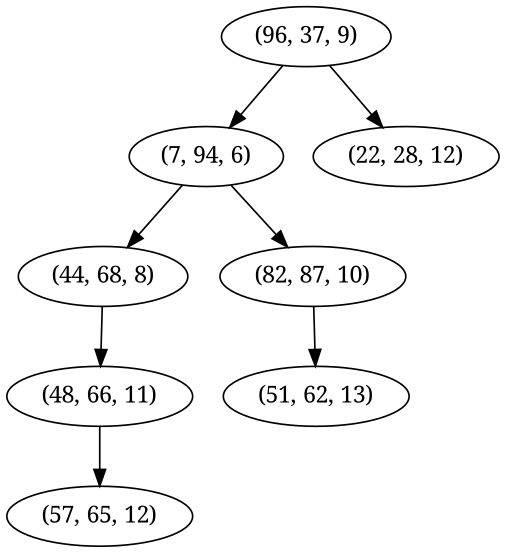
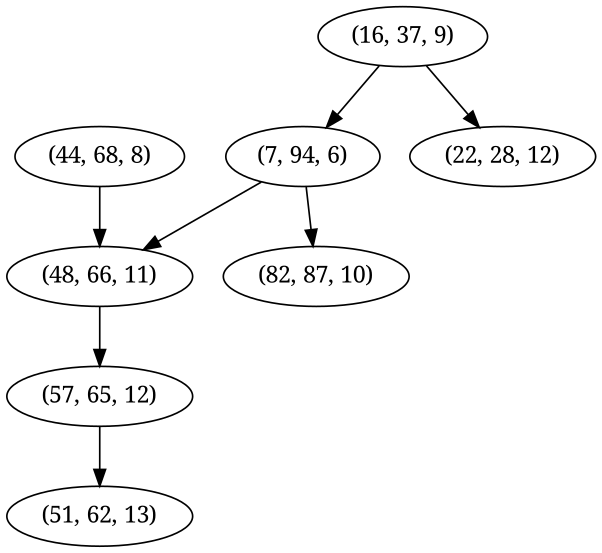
(306, 37) -> (403, 37)
(161, 210) -> (210, 212)
(314, 328) -> (100, 448)
